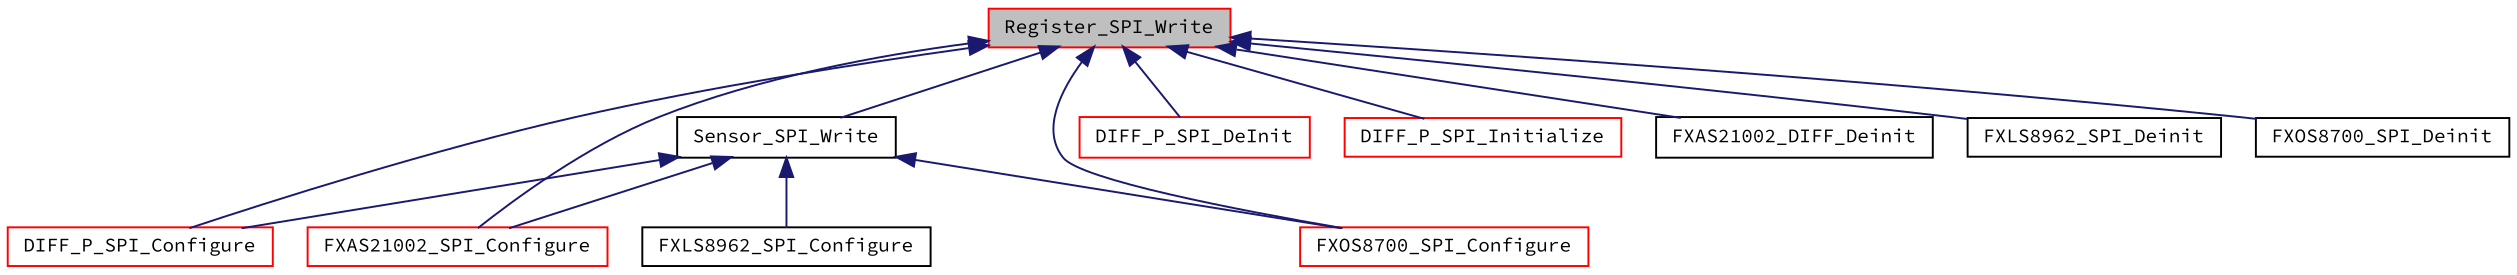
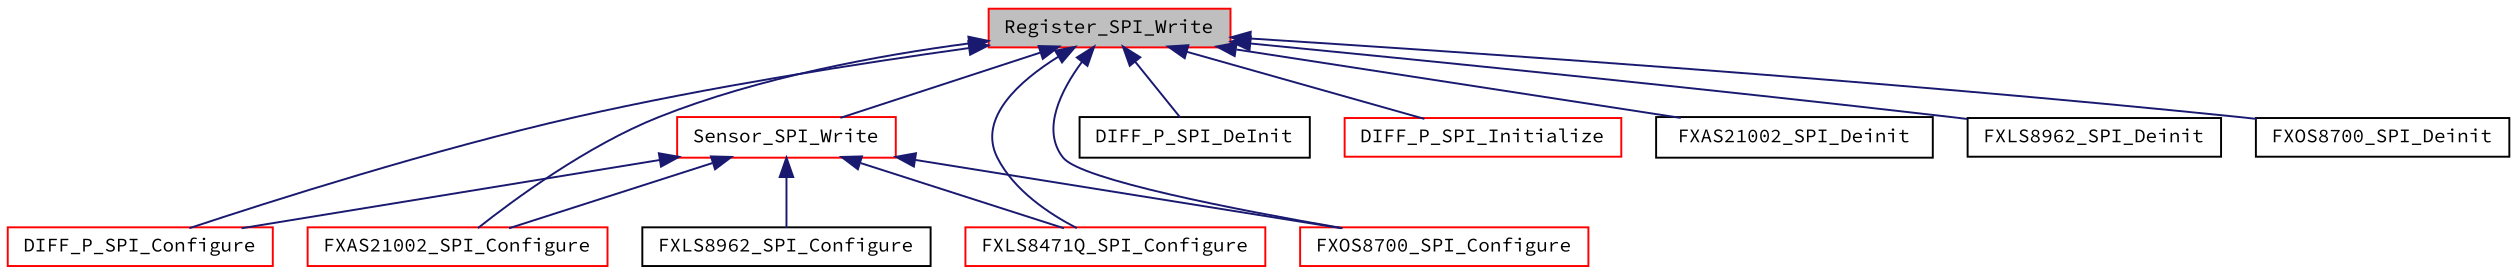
(786, 137) -> (786, 137)
(1195, 137) -> (1195, 137)
(1794, 137) -> (1794, 137)
none -> (1115, 247)
